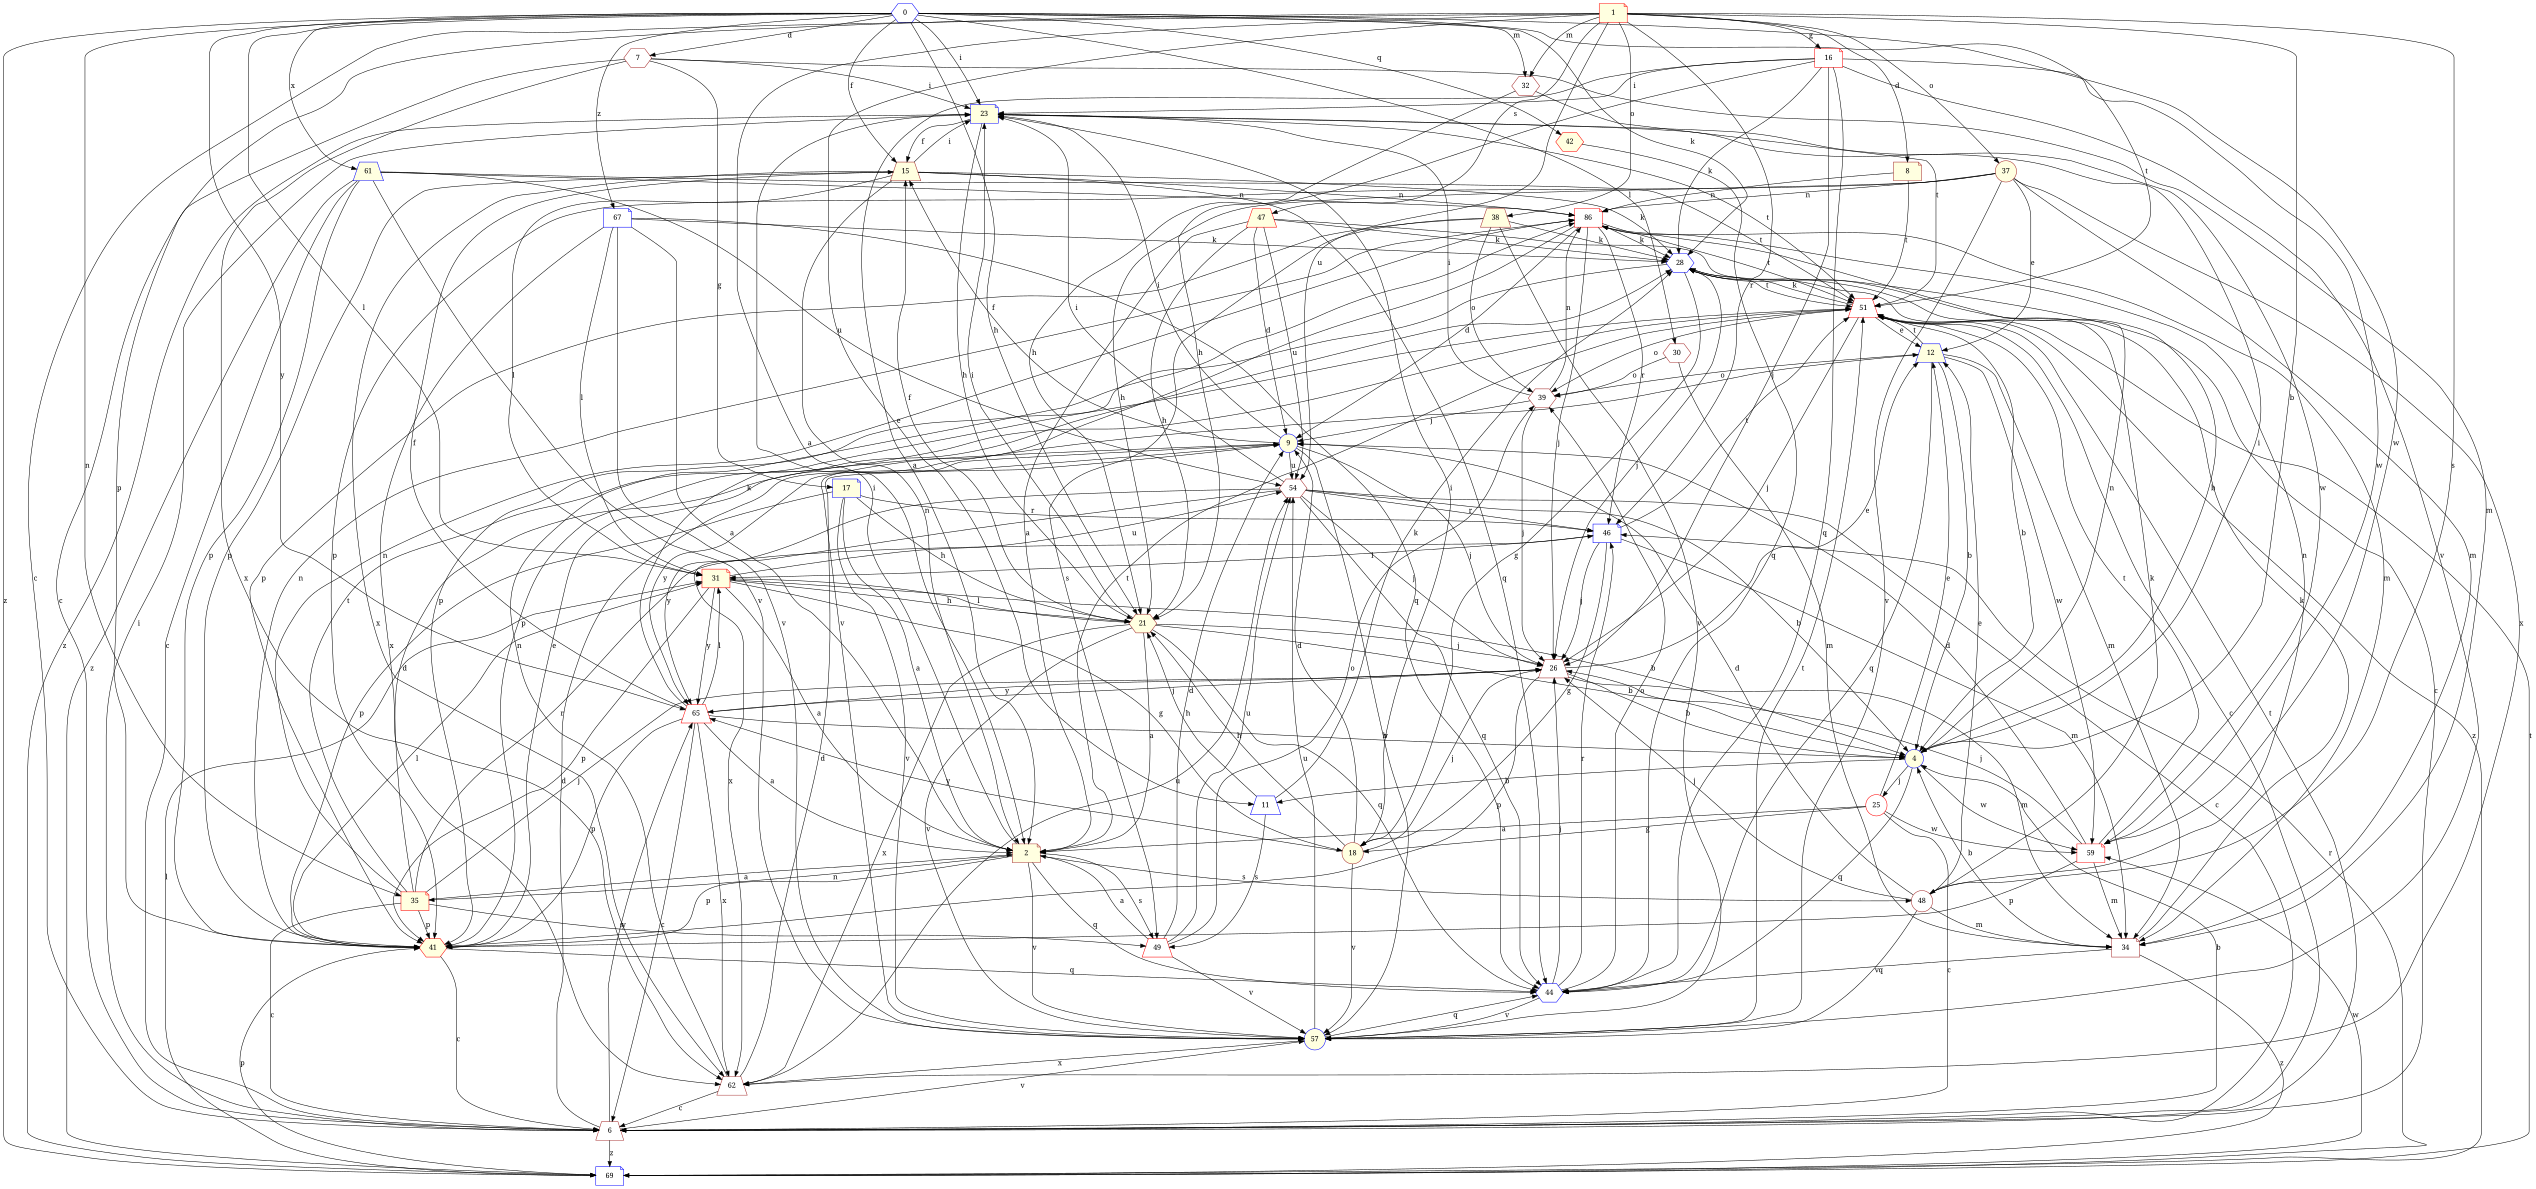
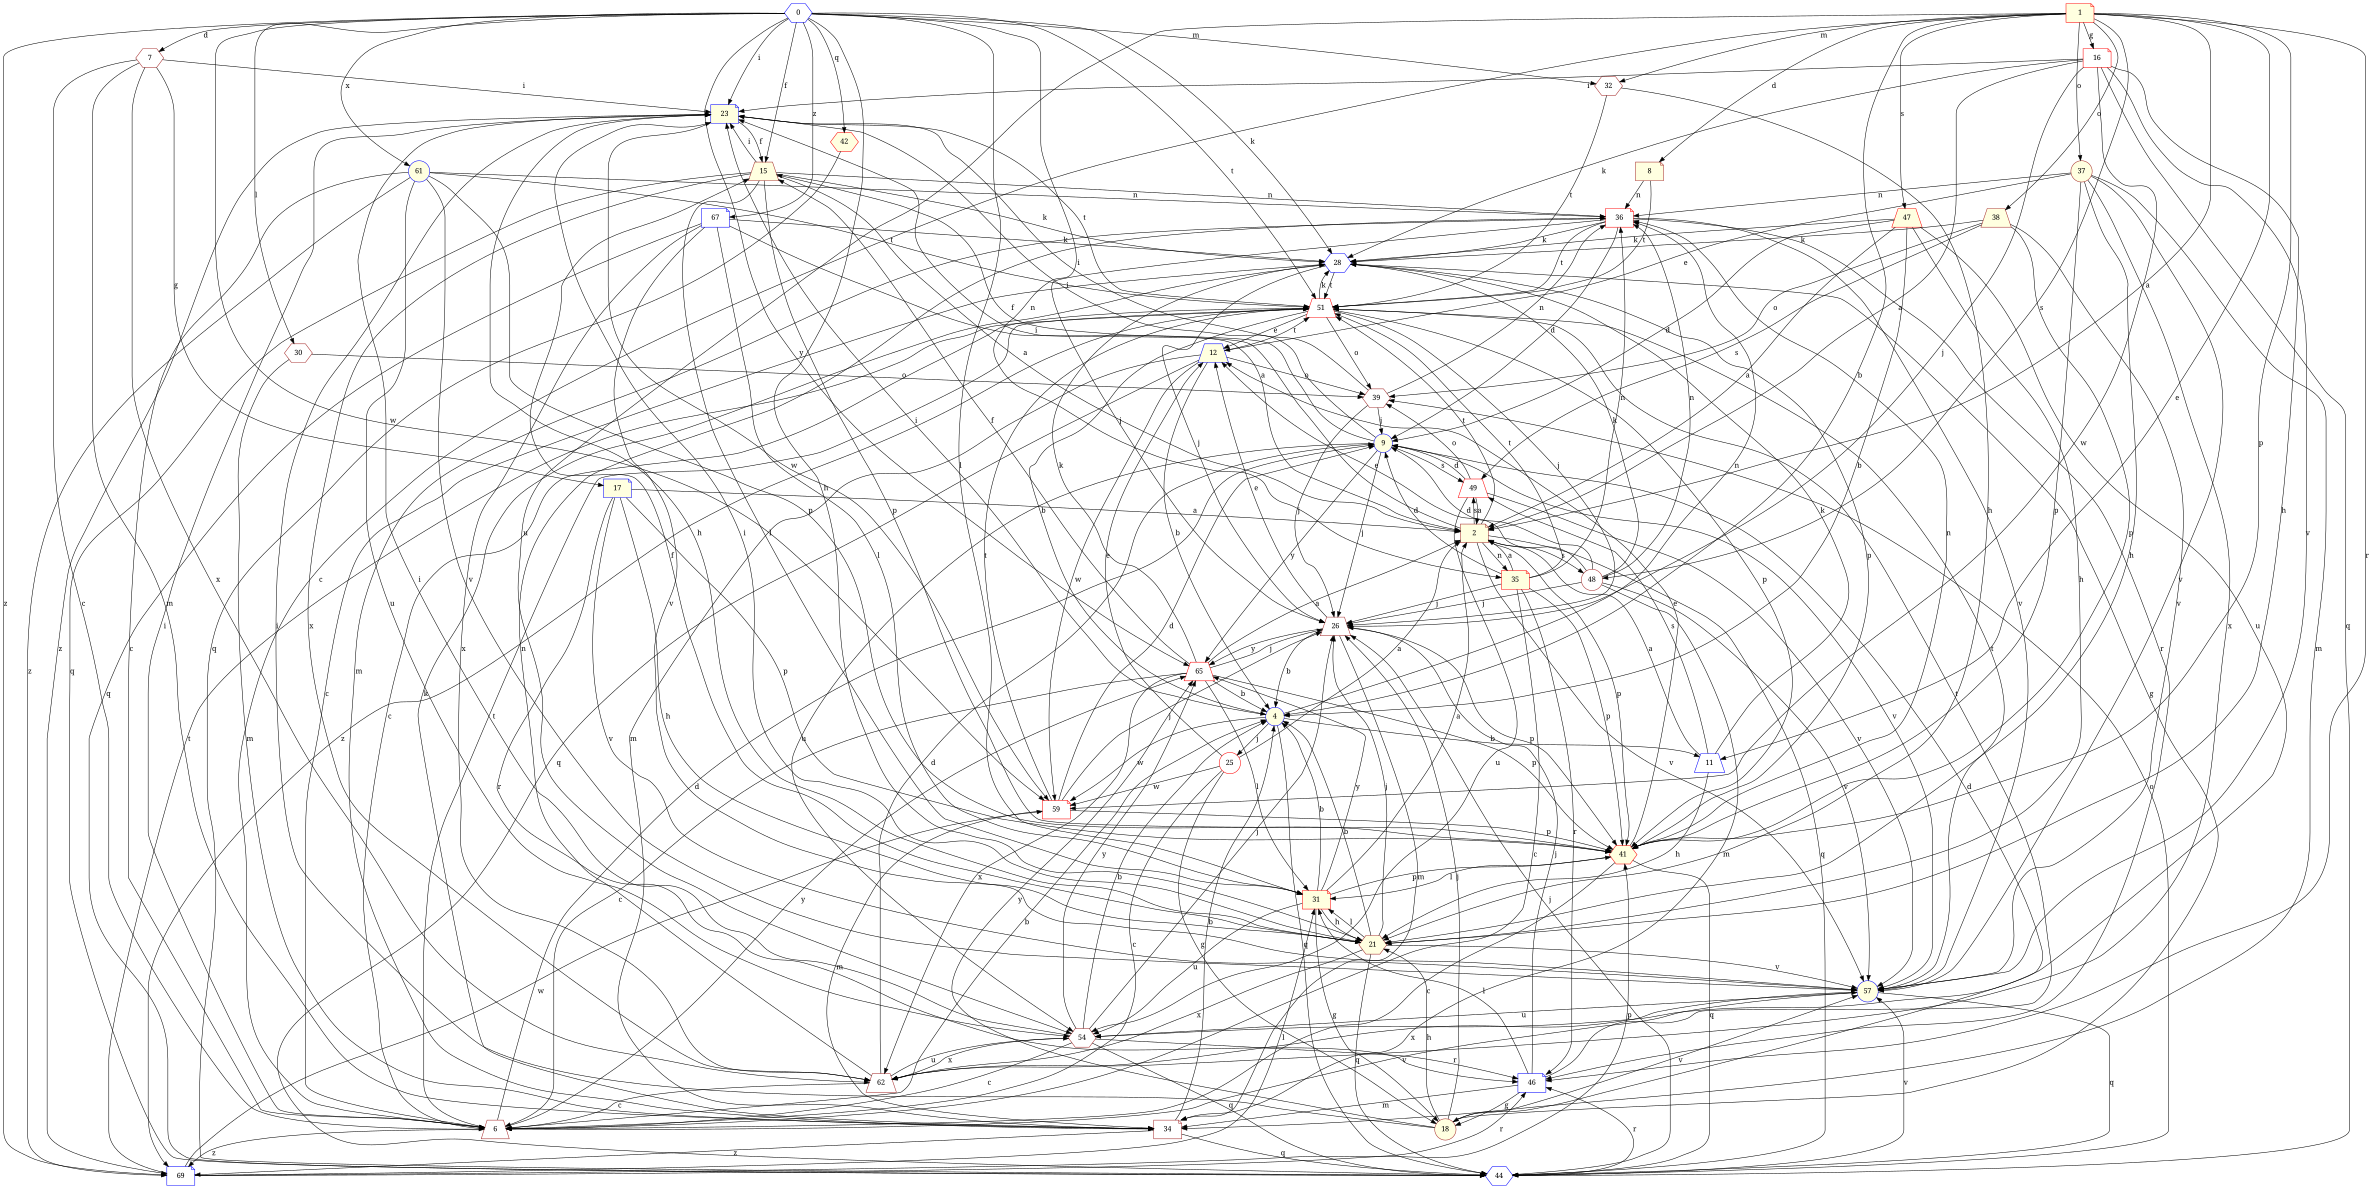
(368, 171) -> (419, 171)
(1588, 218) -> (1619, 218)
(927, 511) -> (1025, 353)
(1149, 770) -> (1629, 613)
(784, 936) -> (1426, 461)
